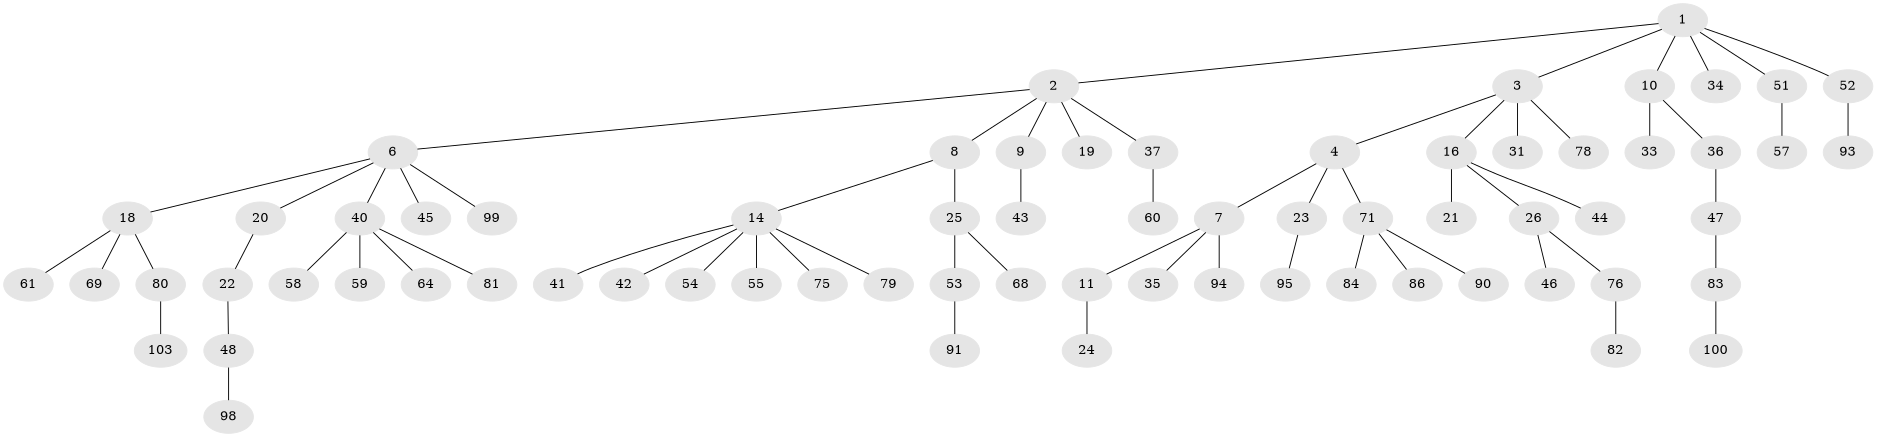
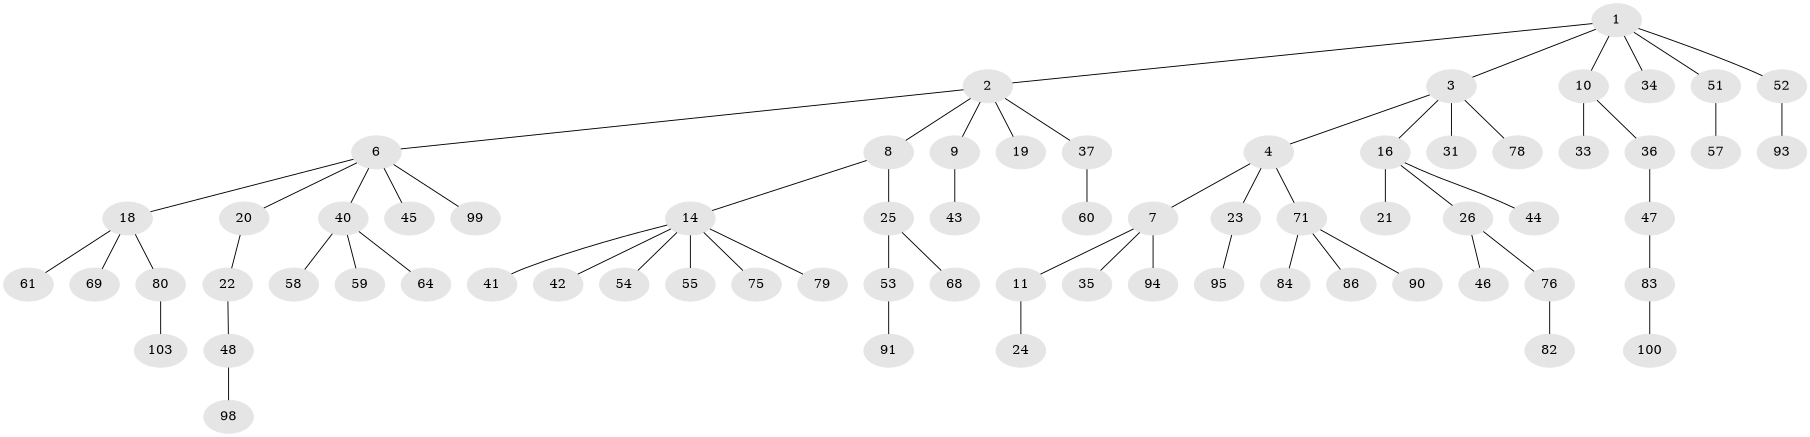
(492, 285) -> none
